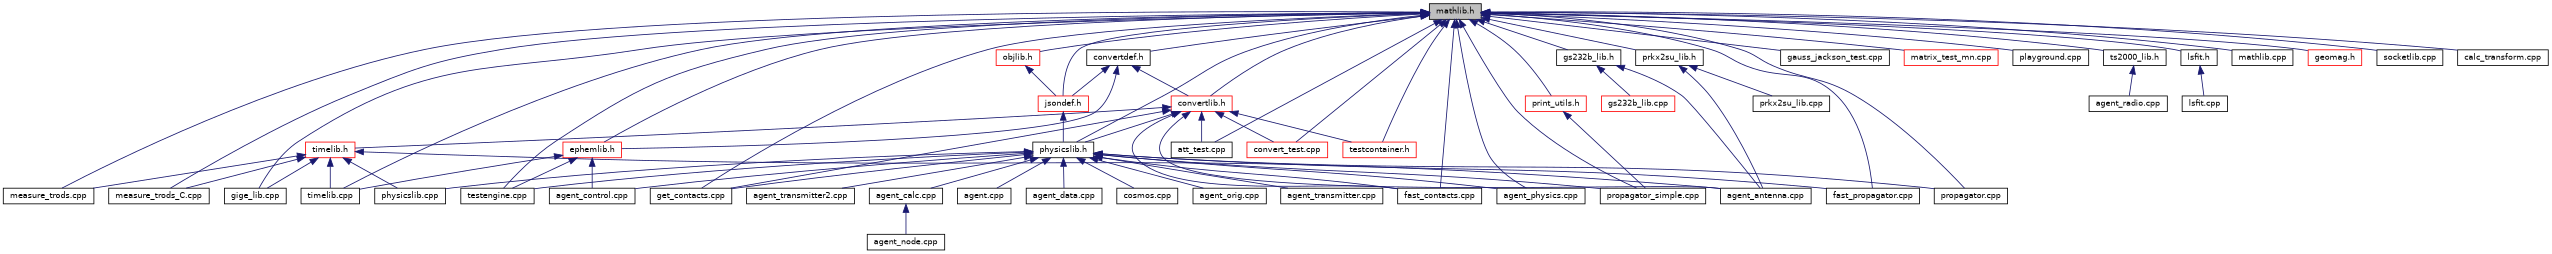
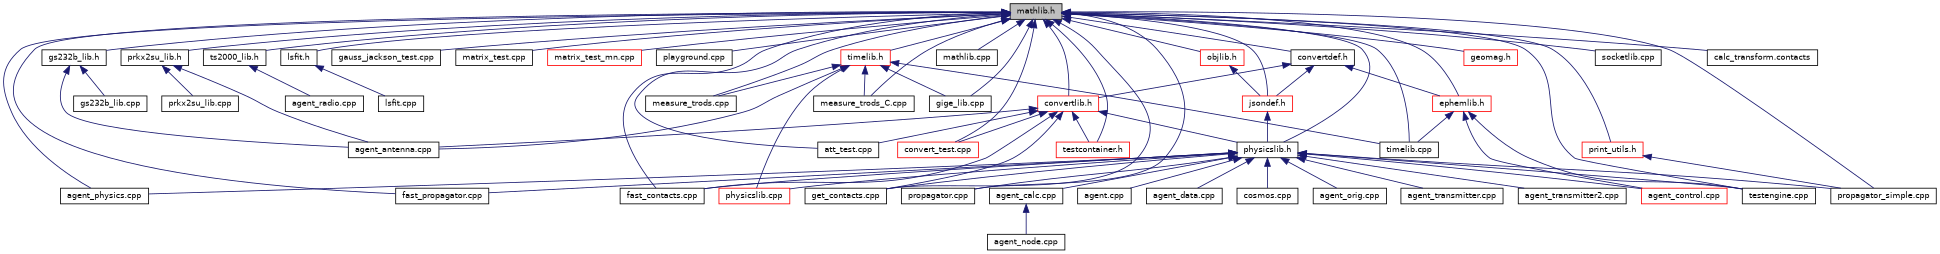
none -> (494, 58)
(2503, 58) -> (1762, 58)
(1638, 104) -> (110, 104)
(759, 130) -> (943, 37)
(410, 196) -> (754, 196)
(592, 196) -> (1684, 196)
